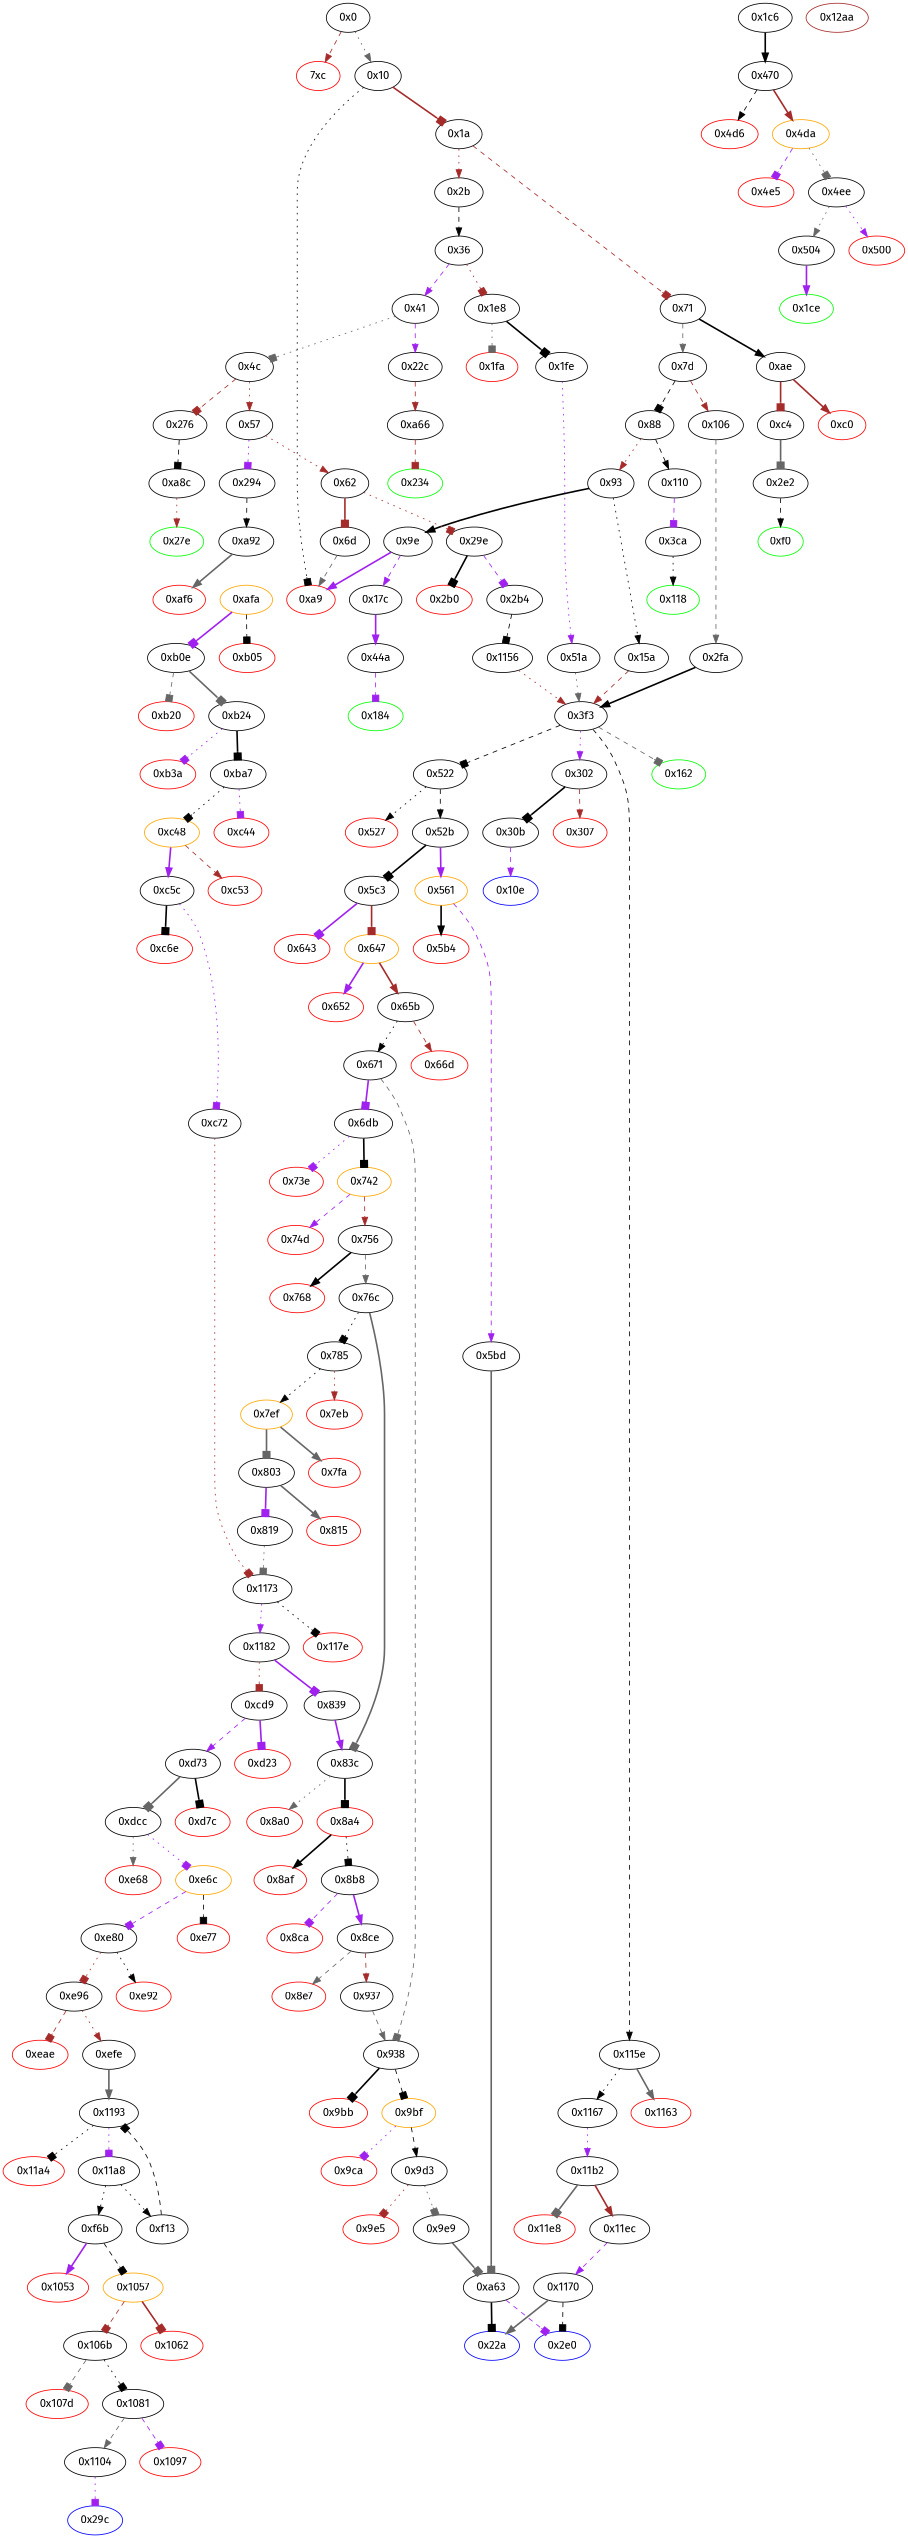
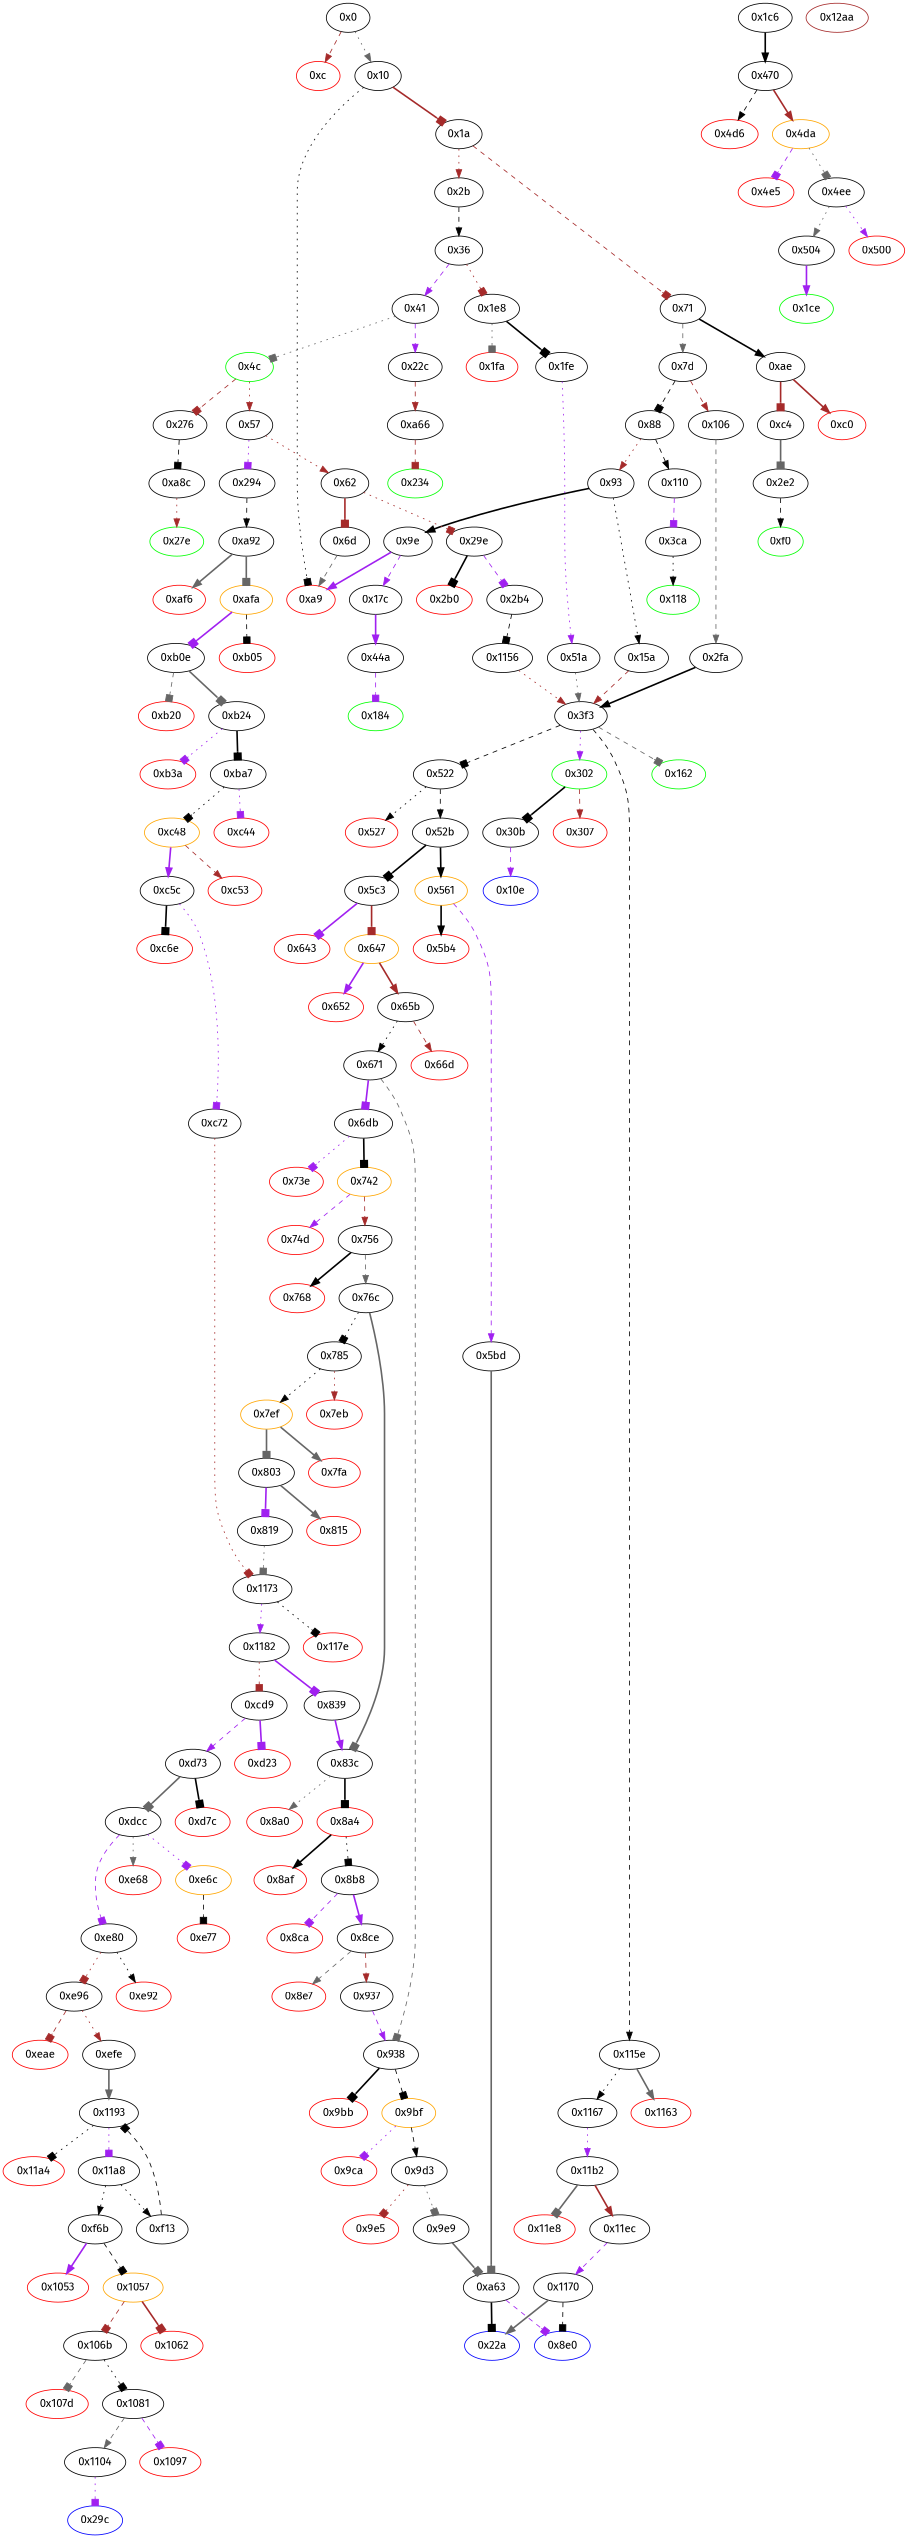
(318, 76) -> (318, 76)
(250, 367) -> (250, 367)
none -> (246, 567)
(579, 774) -> (579, 774)
(441, 858) -> (441, 858)
(160, 1907) -> (97, 1872)
(377, 2022) -> (377, 2022)
(562, 2346) -> (562, 2346)
